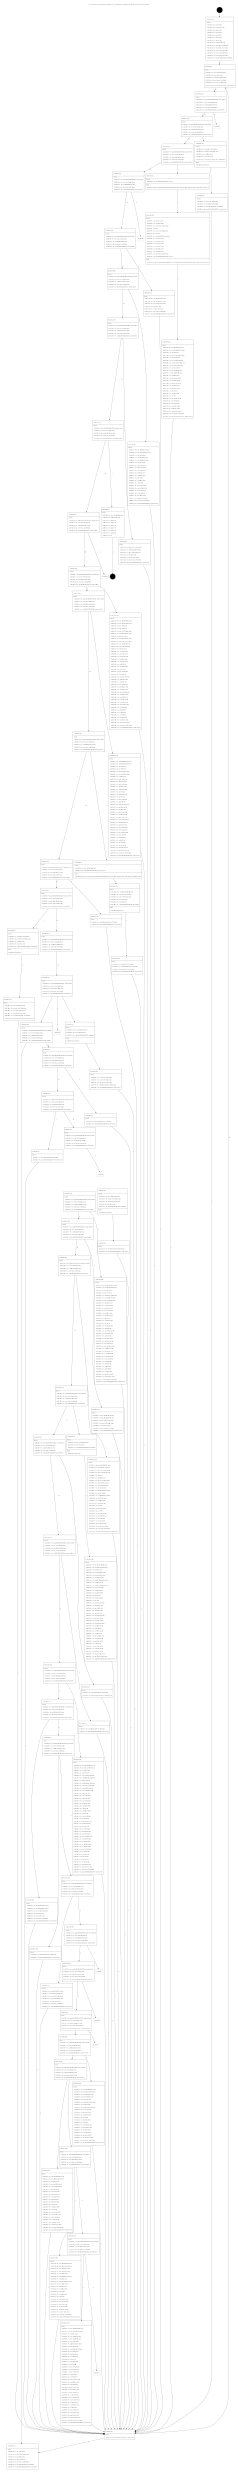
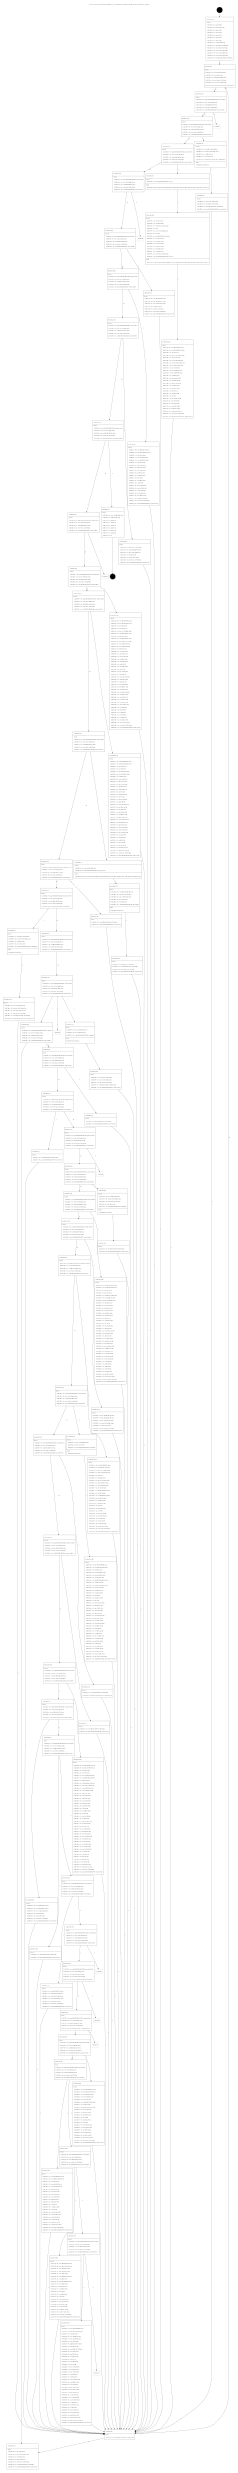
none -> (80, 1174)
